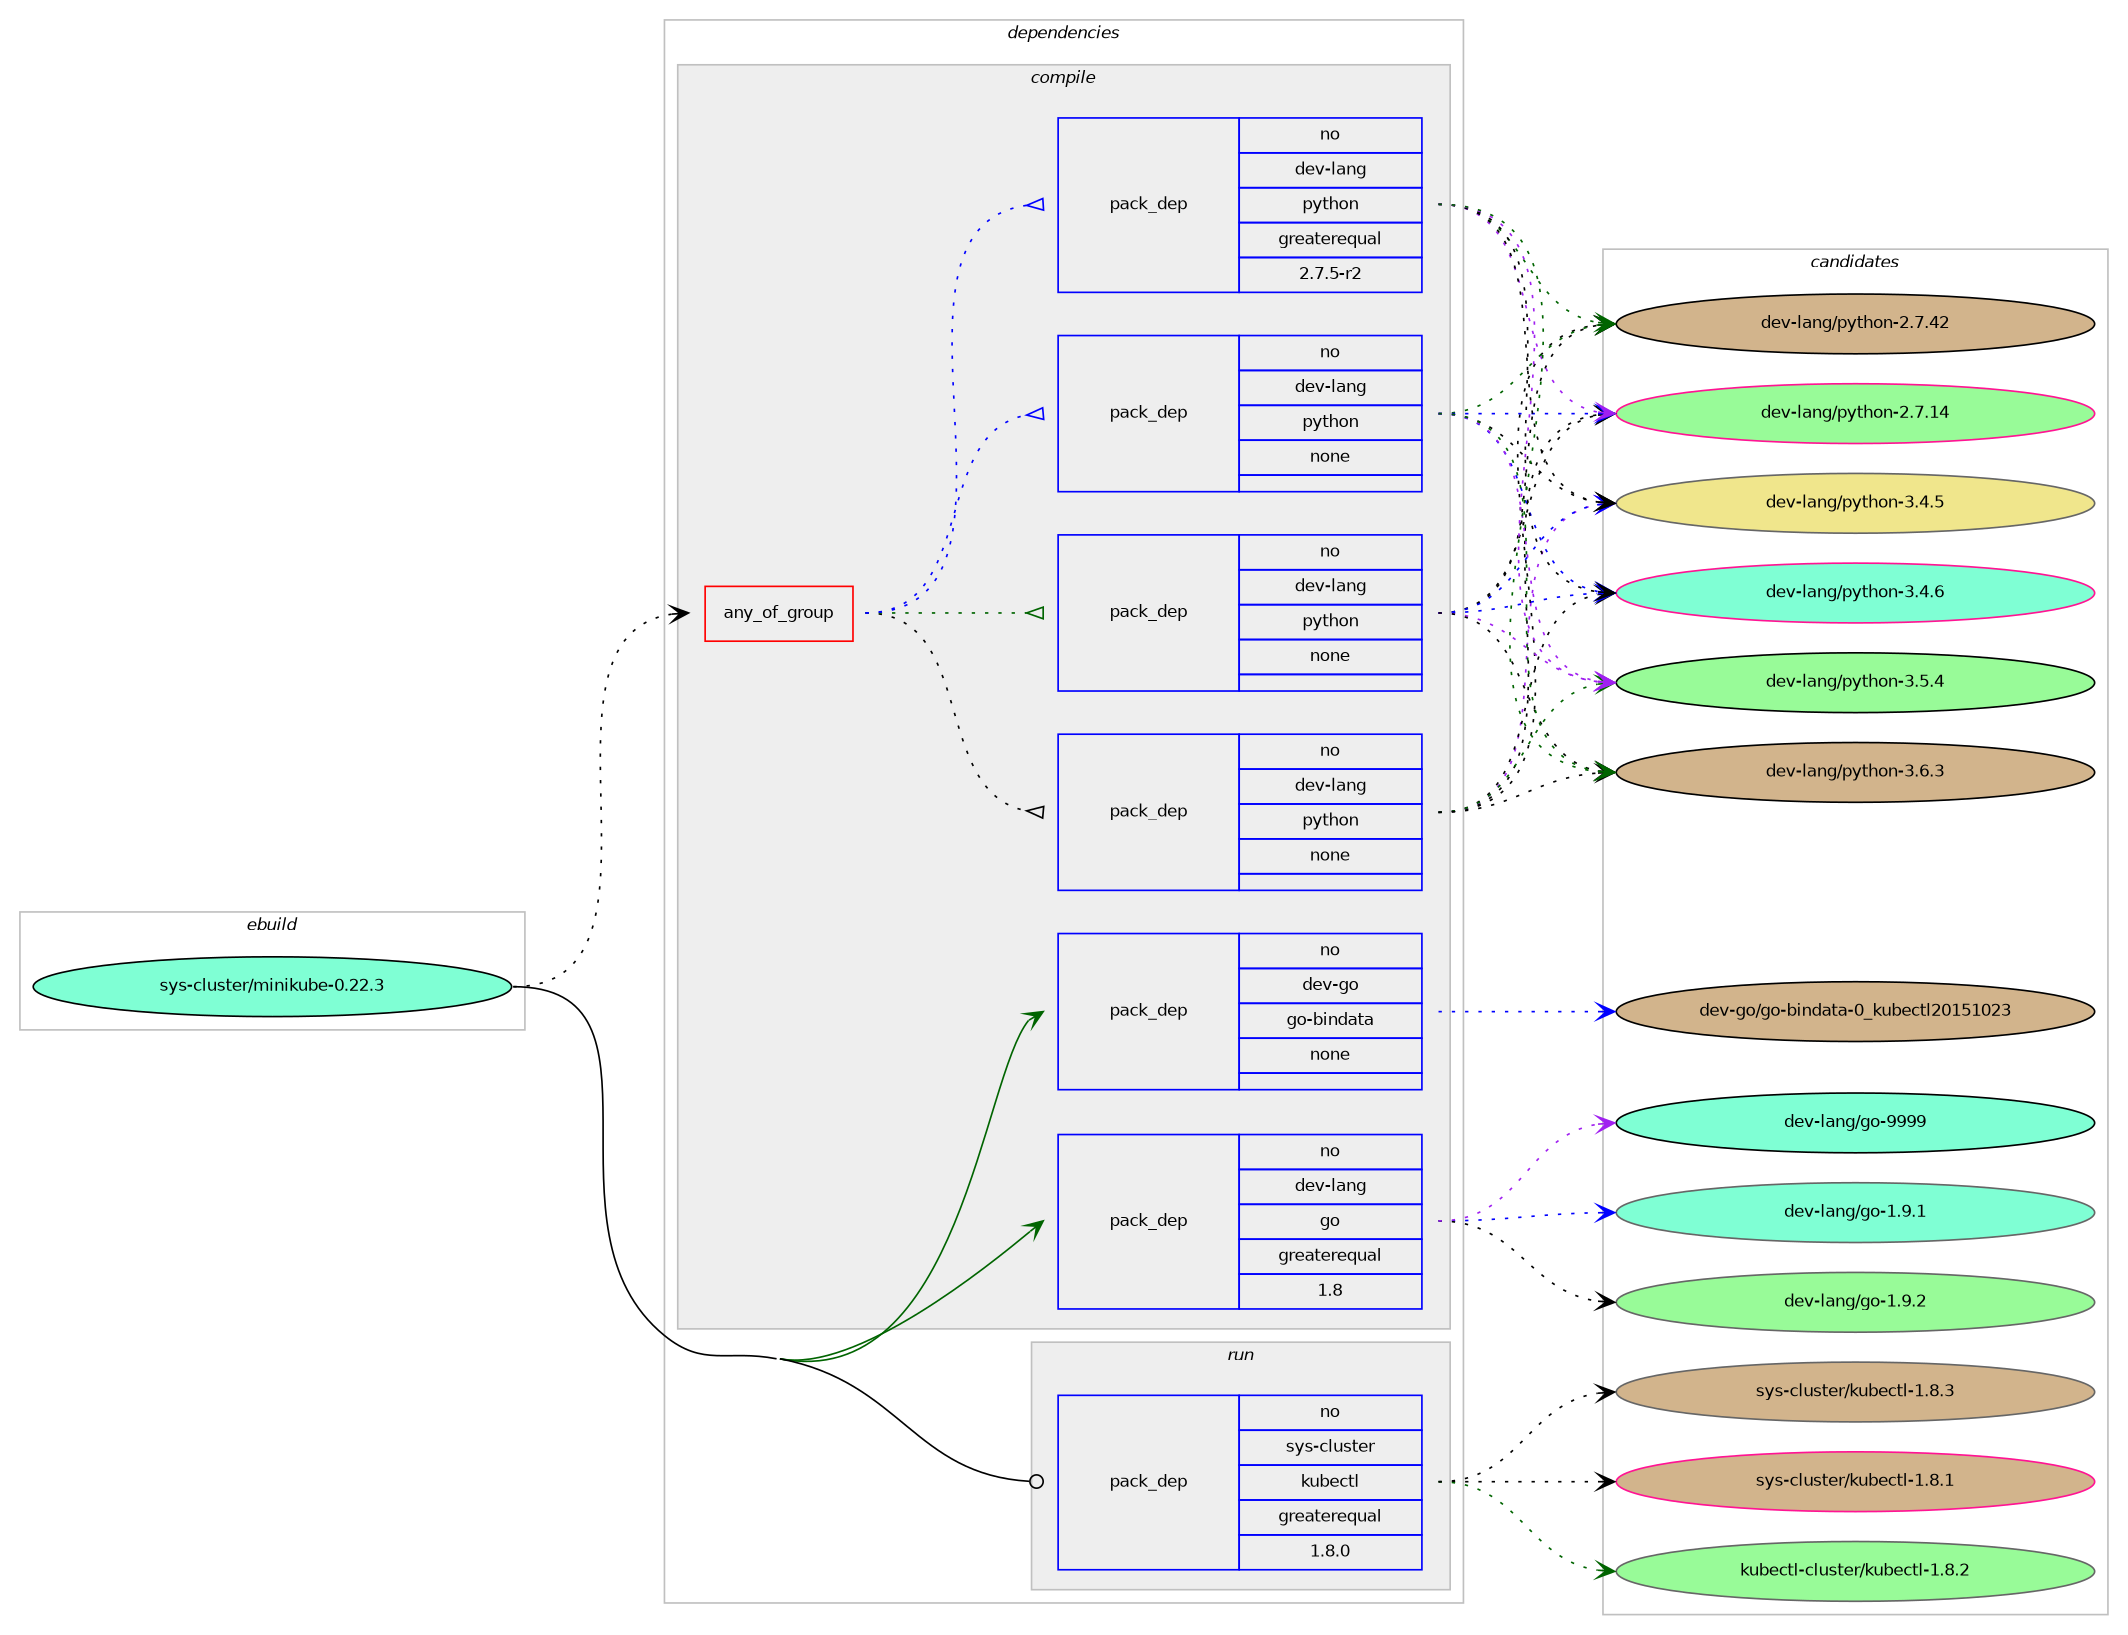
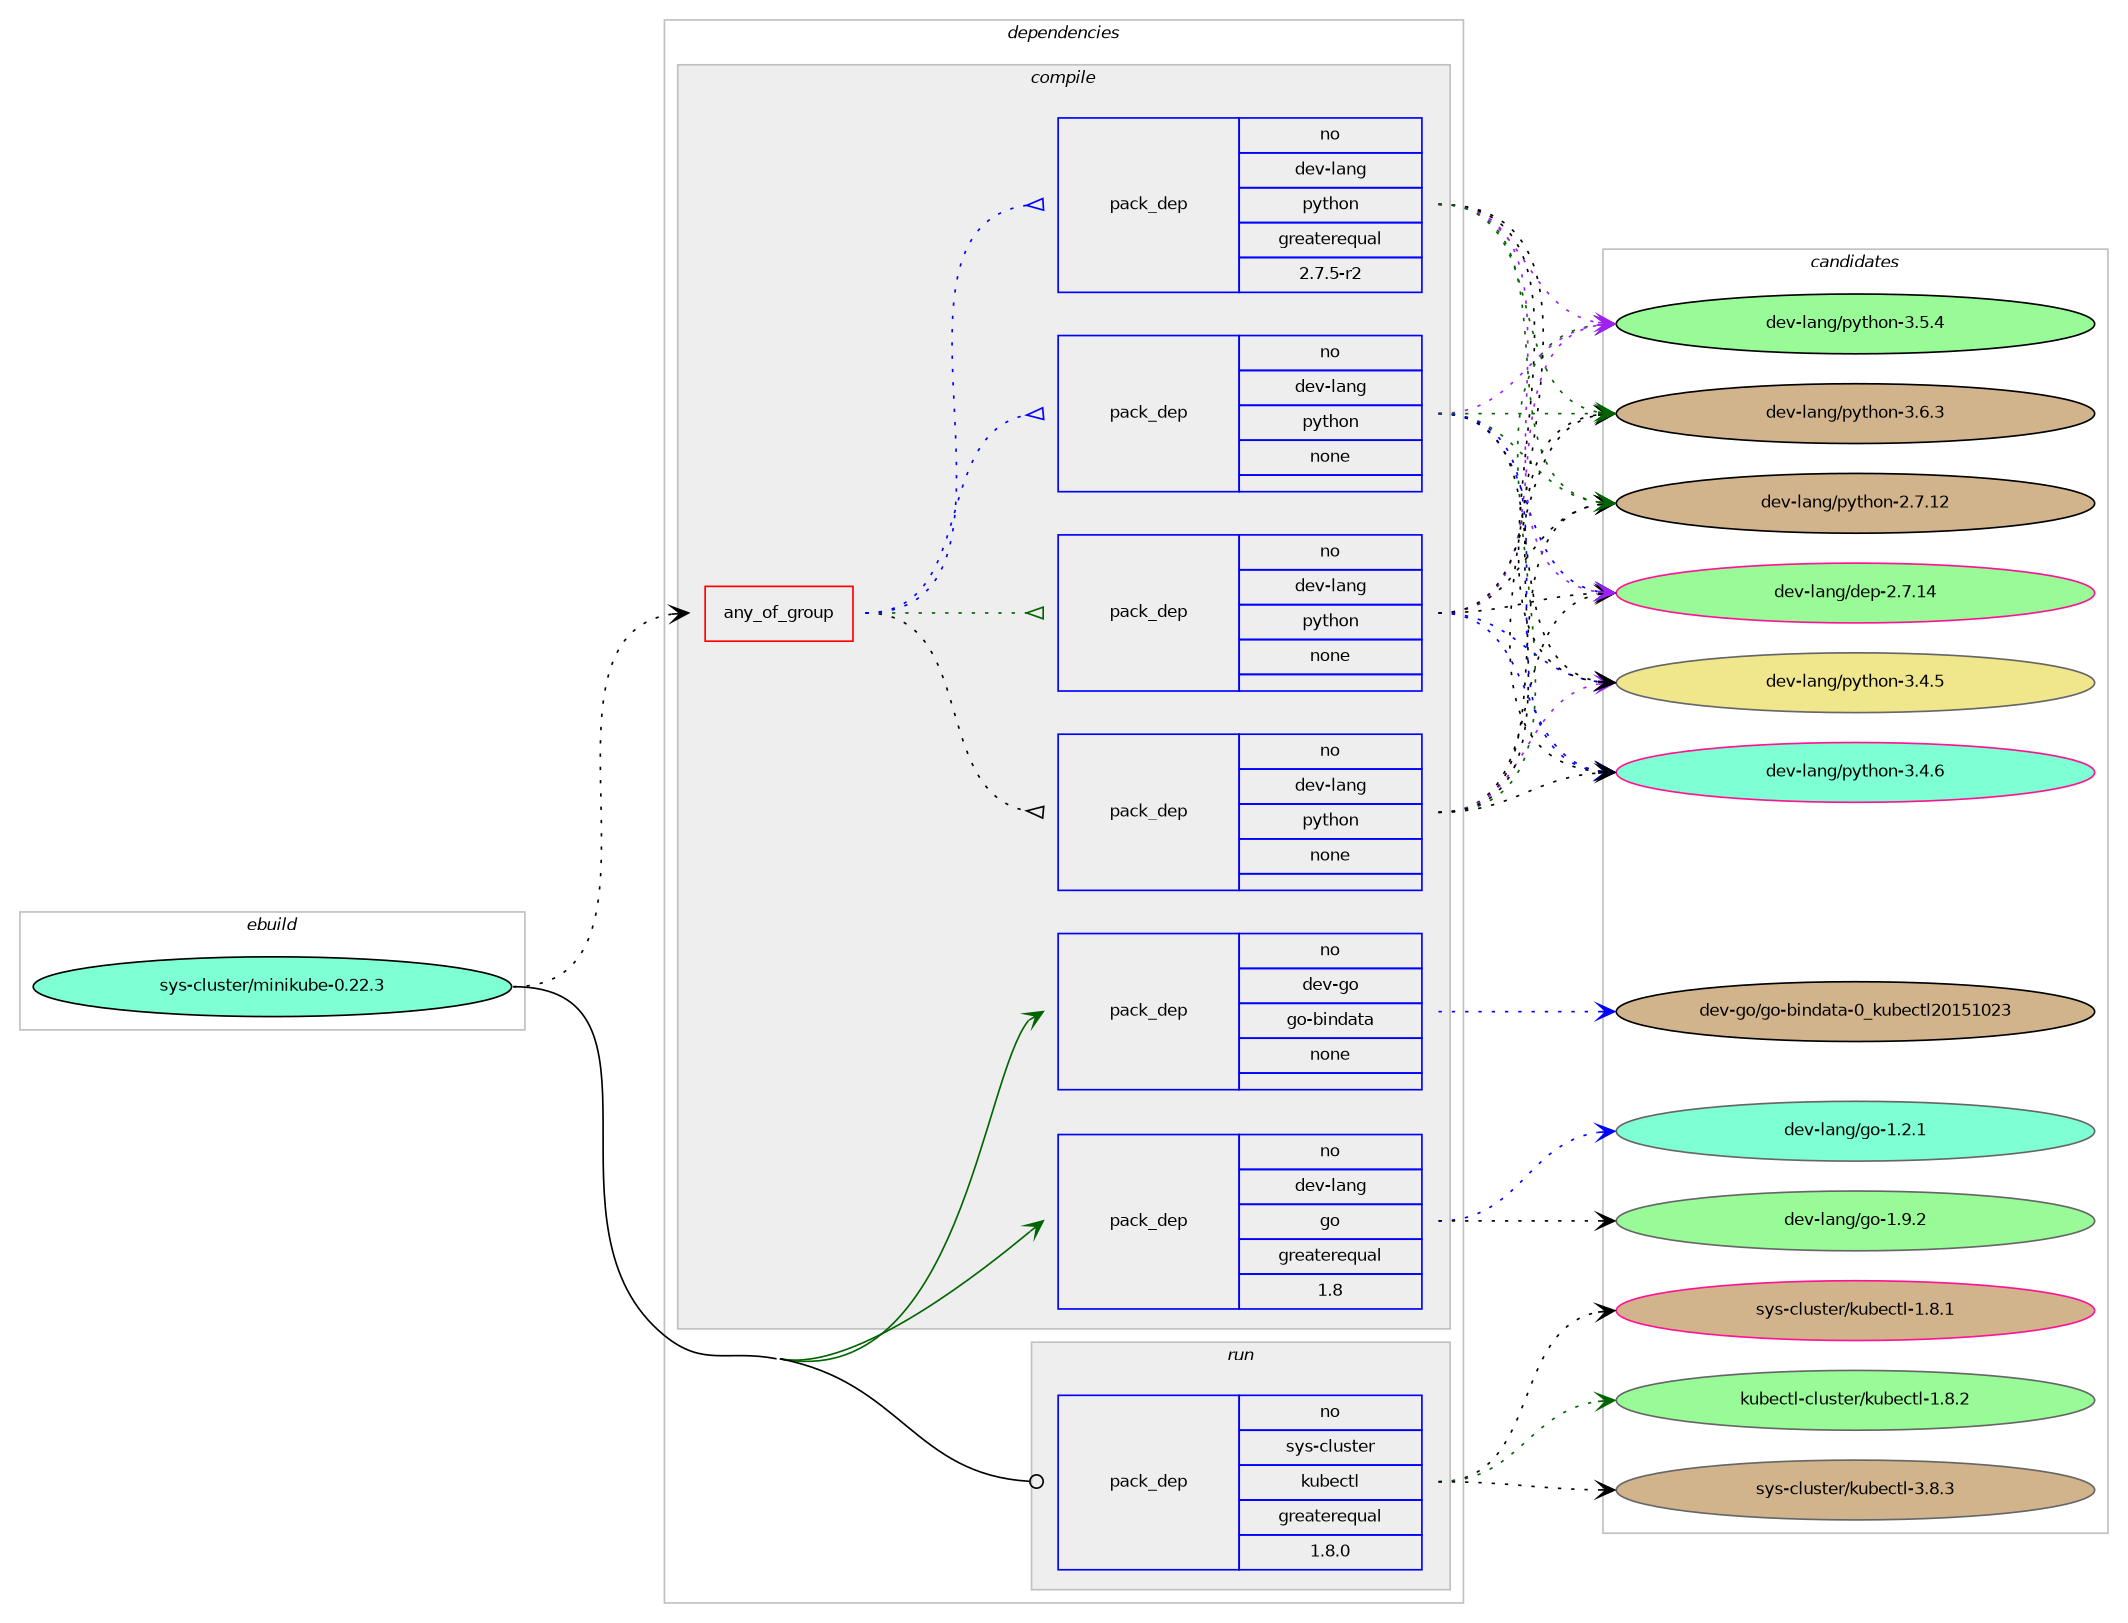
(1855, 324) -> (1855, 503)
(1855, 414) -> (1855, 593)
(1855, 1123) -> none
(1855, 1213) -> (1855, 1131)
(1855, 1392) -> (1855, 1490)
